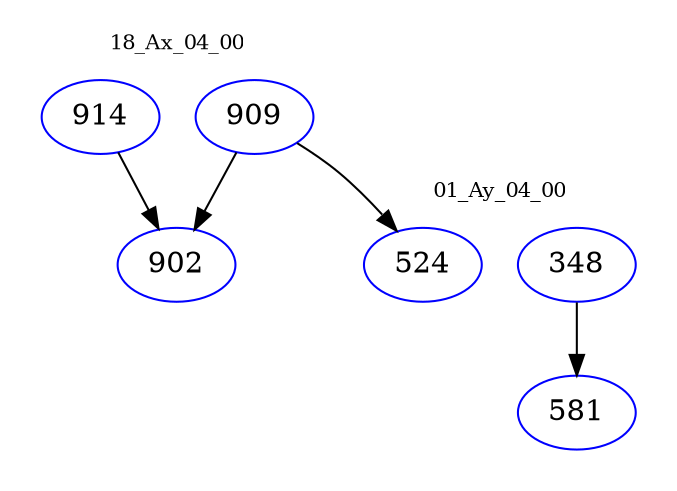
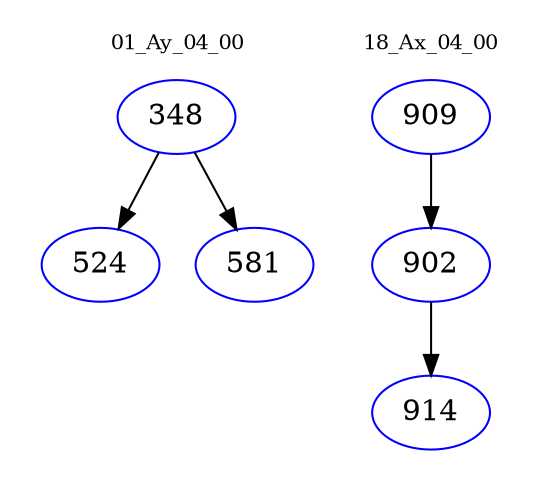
(133, 181) -> (431, 329)
(361, 193) -> (144, 181)
